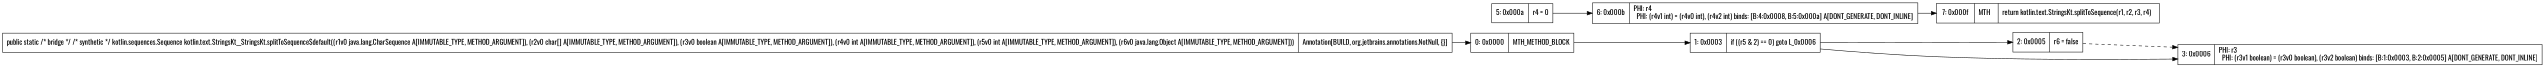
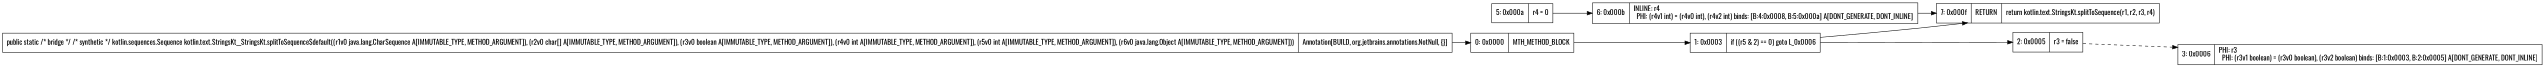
(1644, 9) -> (1648, 9)
(1984, 13) -> (1986, 13)
(2066, 42) -> (2066, 42)
(1996, 58) -> (1891, 31)
